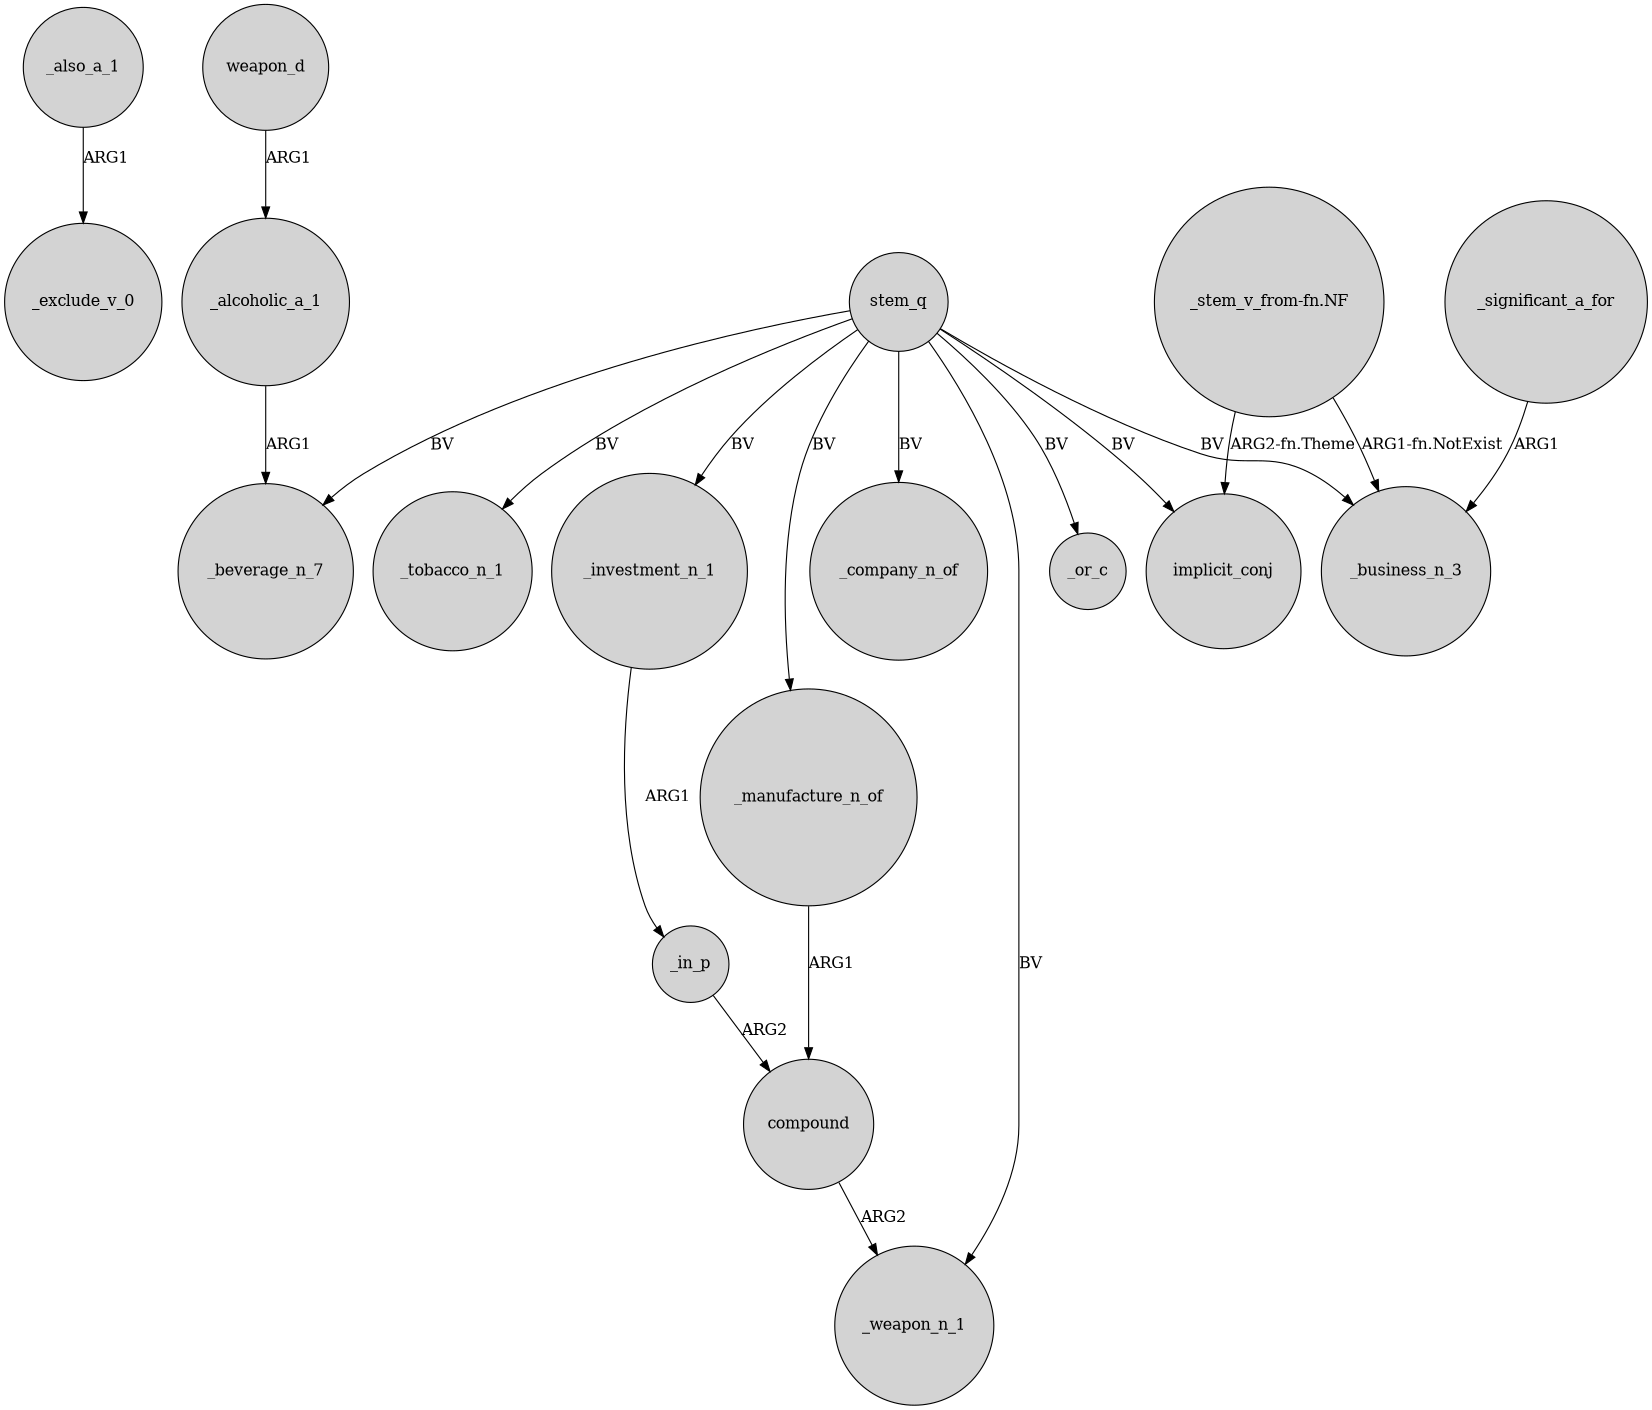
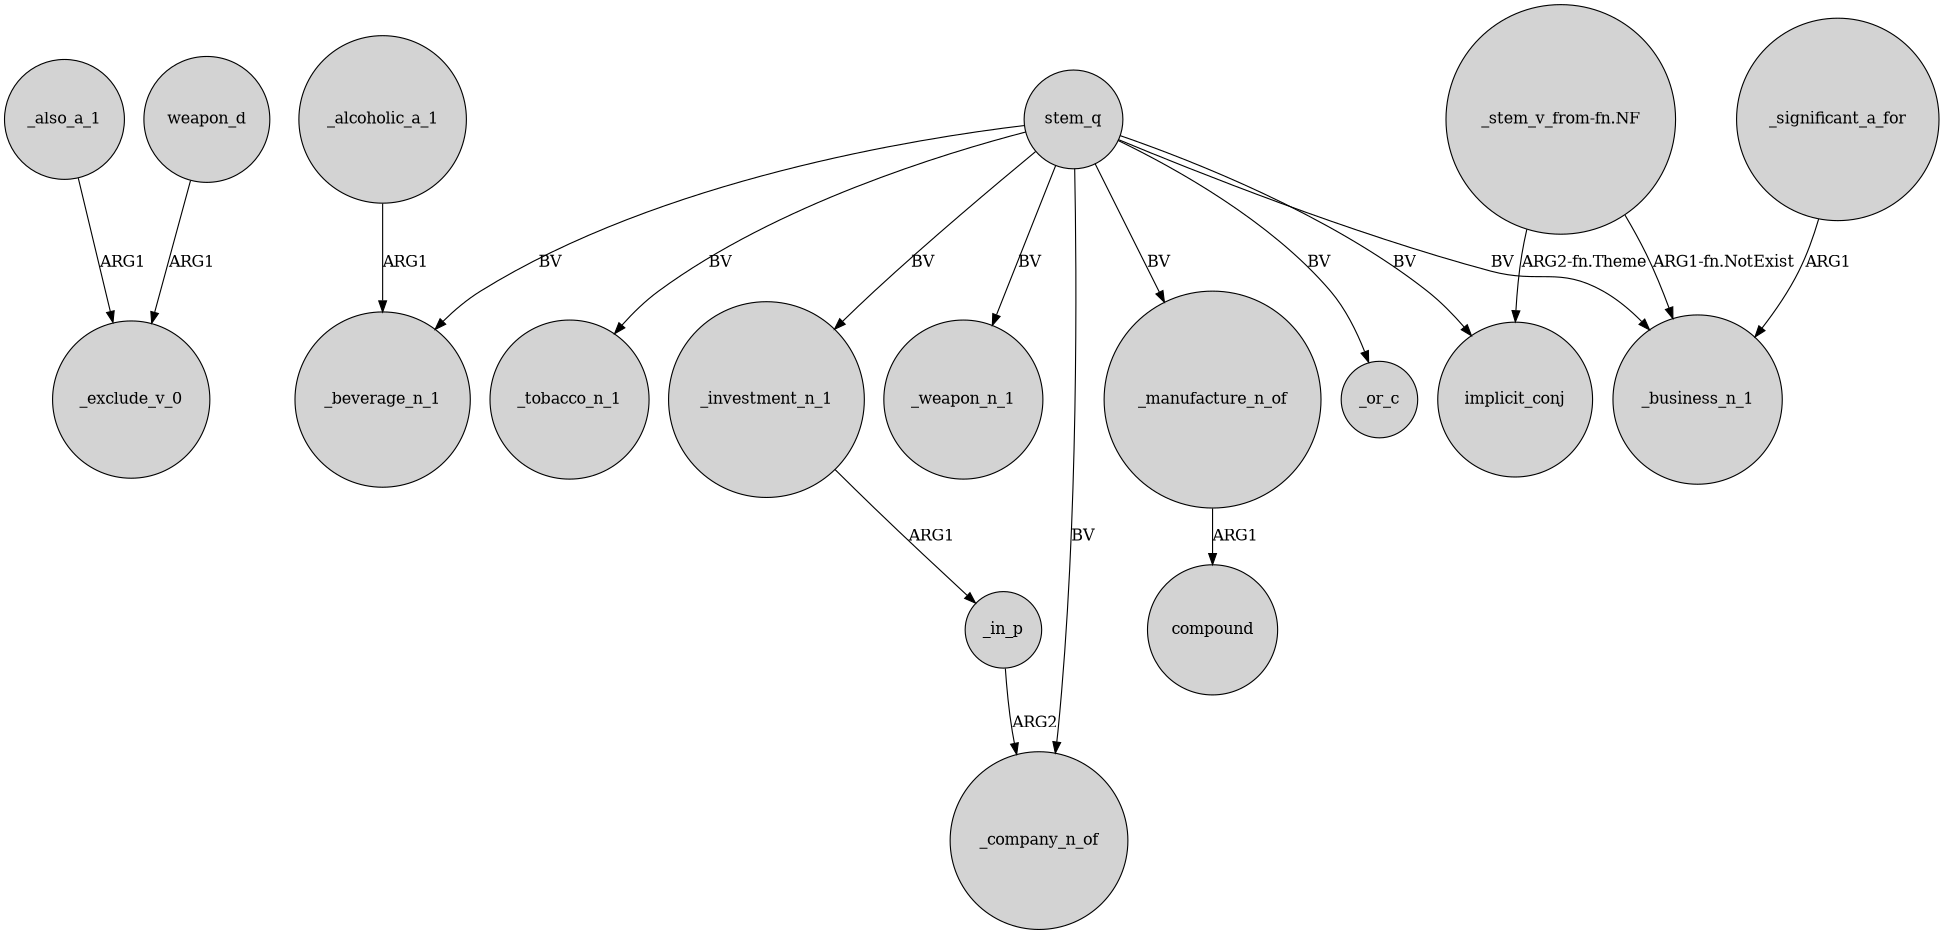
(266, 169) -> (173, 246)
(266, 571) -> (383, 400)
(1406, 571) -> (1698, 400)
(738, 1029) -> (1009, 706)
(856, 1214) -> none
